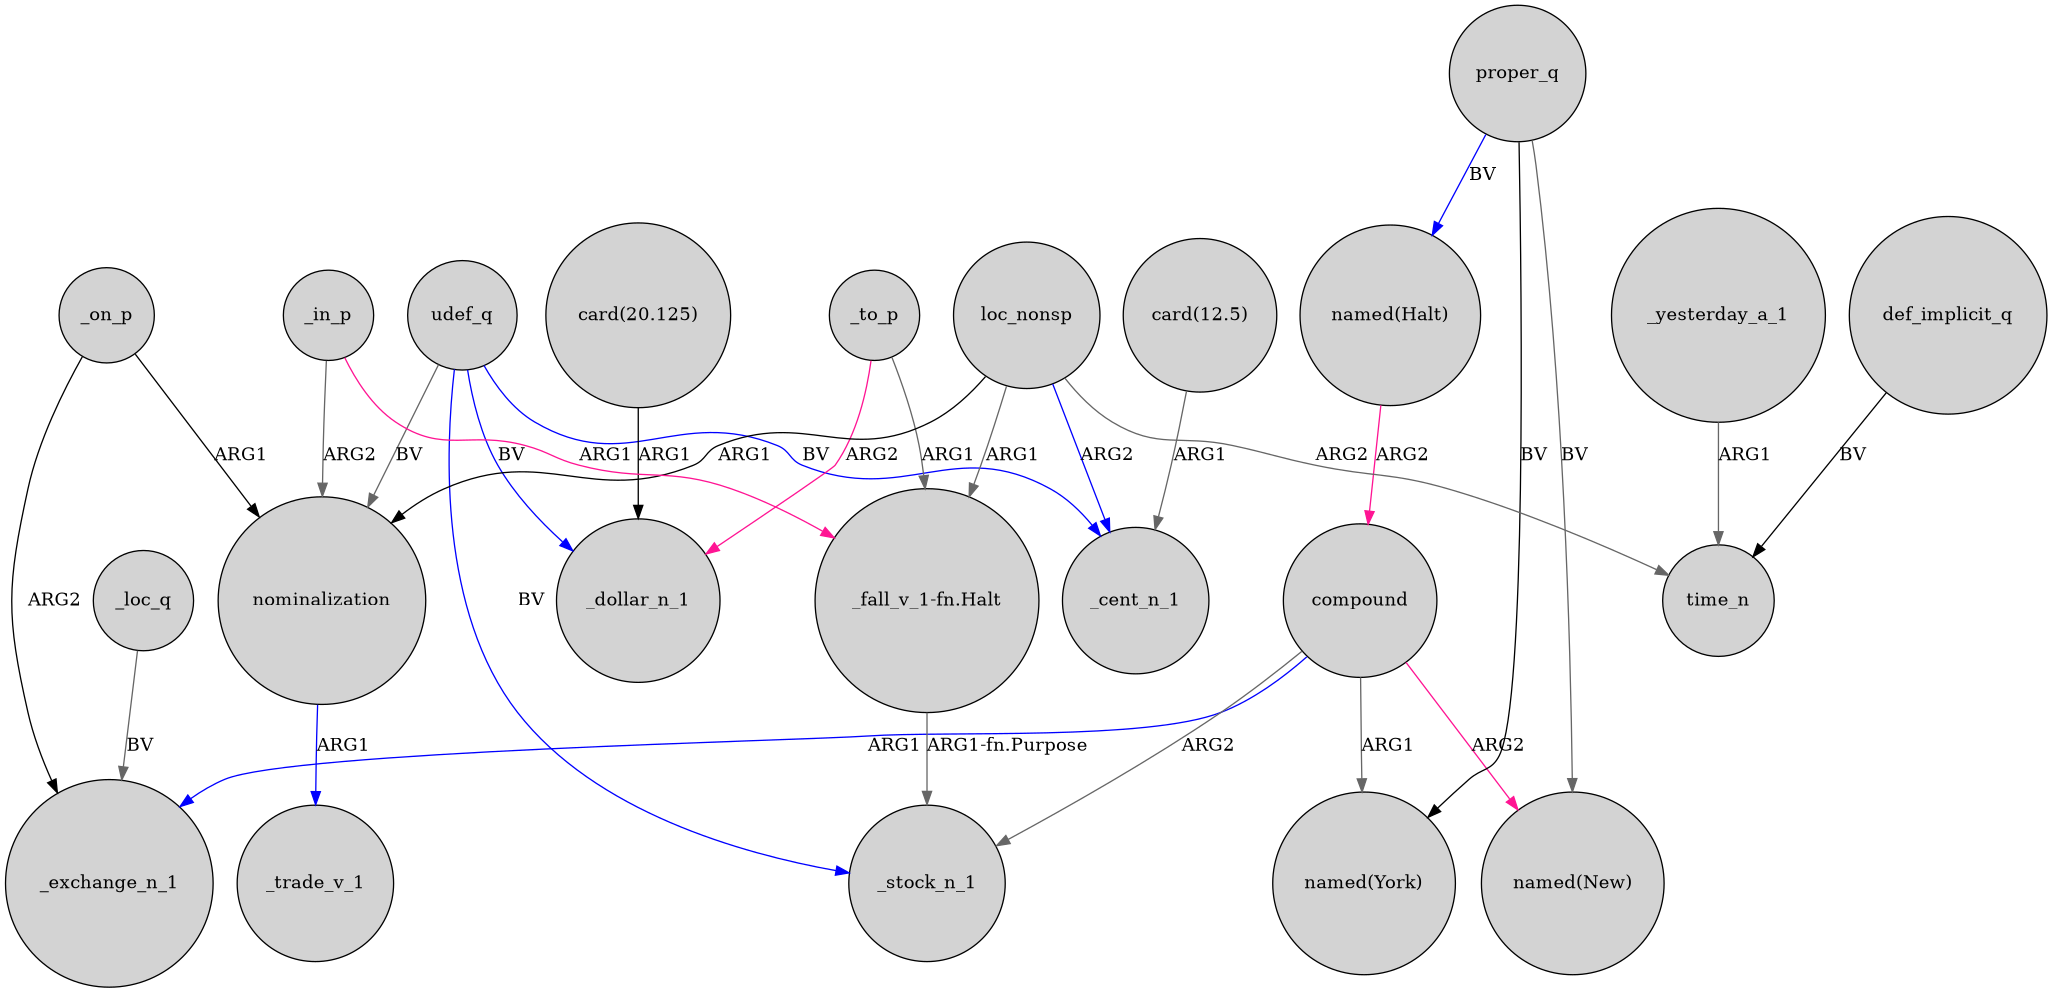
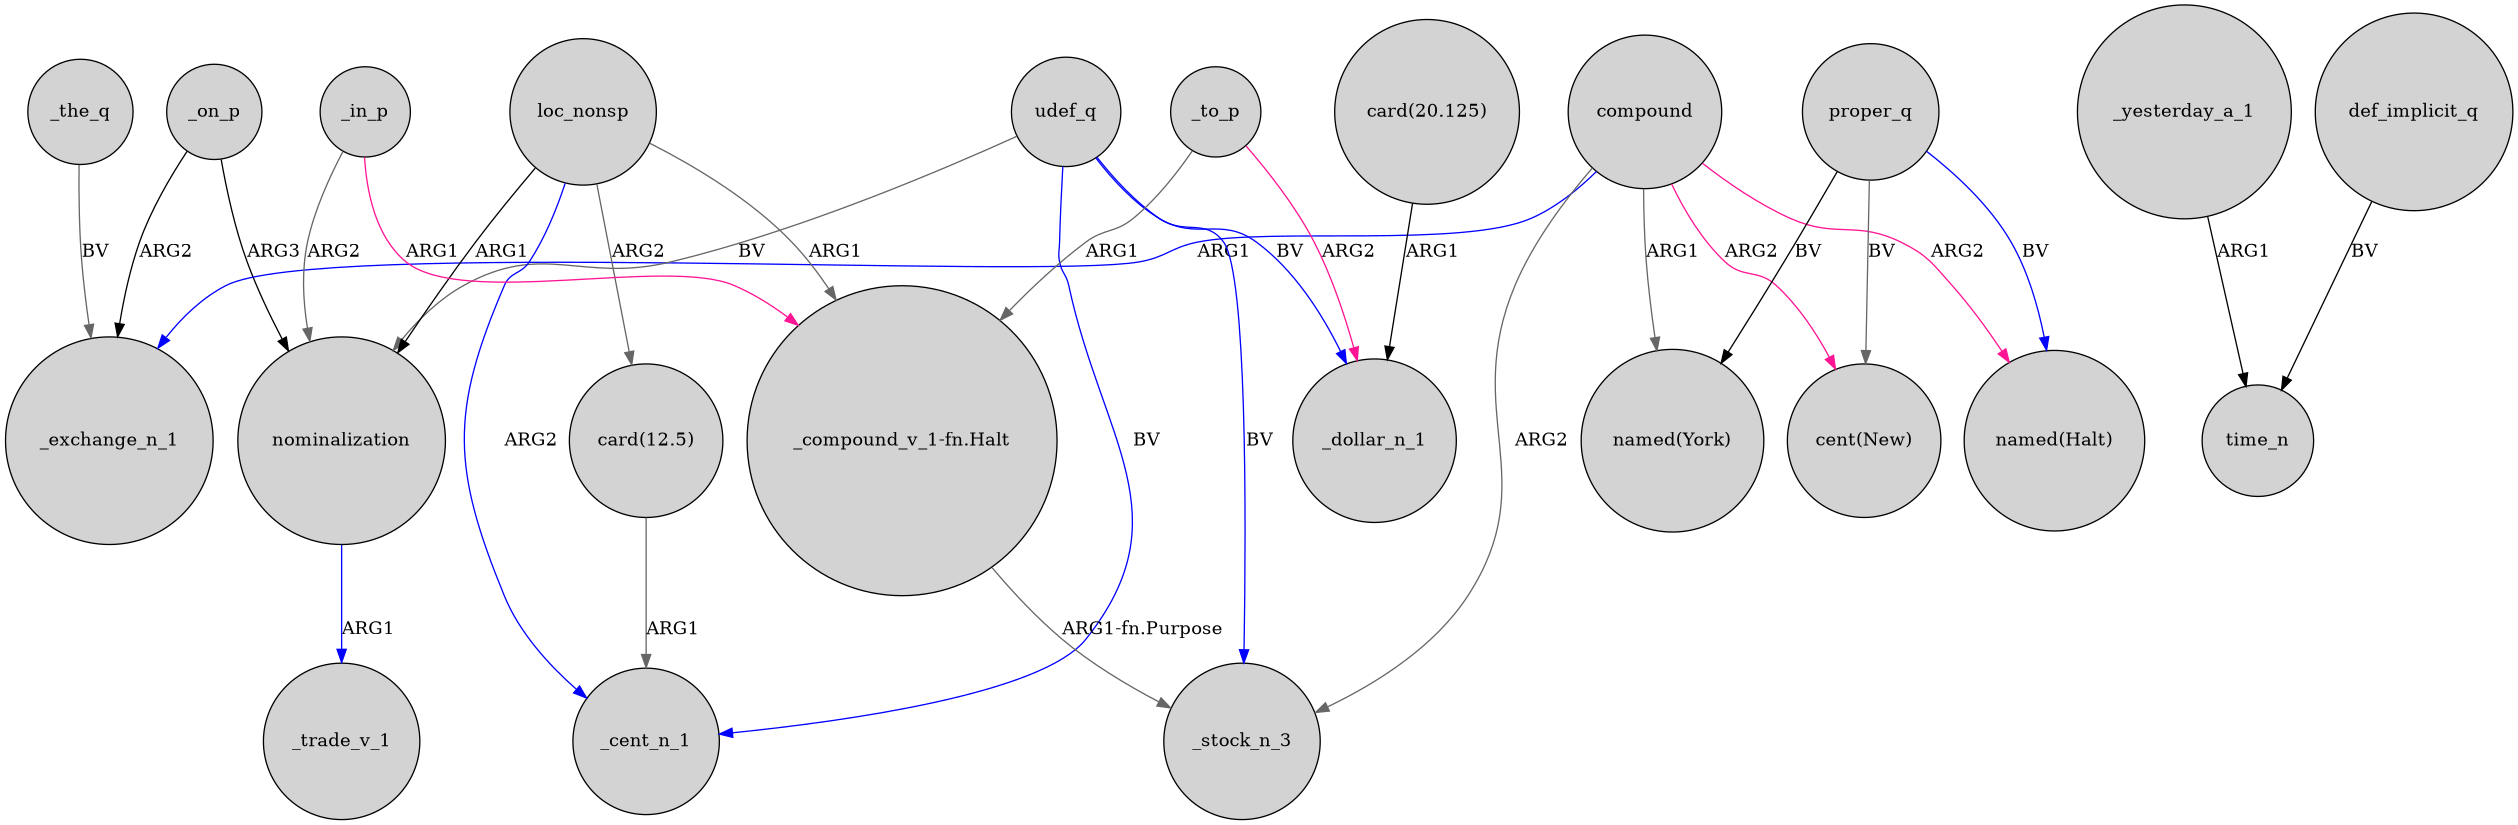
(241, 455) -> (274, 252)
(1375, 458) -> (1859, 230)
(1357, 472) -> (610, 251)
(1718, 477) -> (2225, 295)
(143, 601) -> (80, 112)
(927, 601) -> (902, 441)
(927, 883) -> (1242, 741)
(1573, 883) -> (1864, 441)
